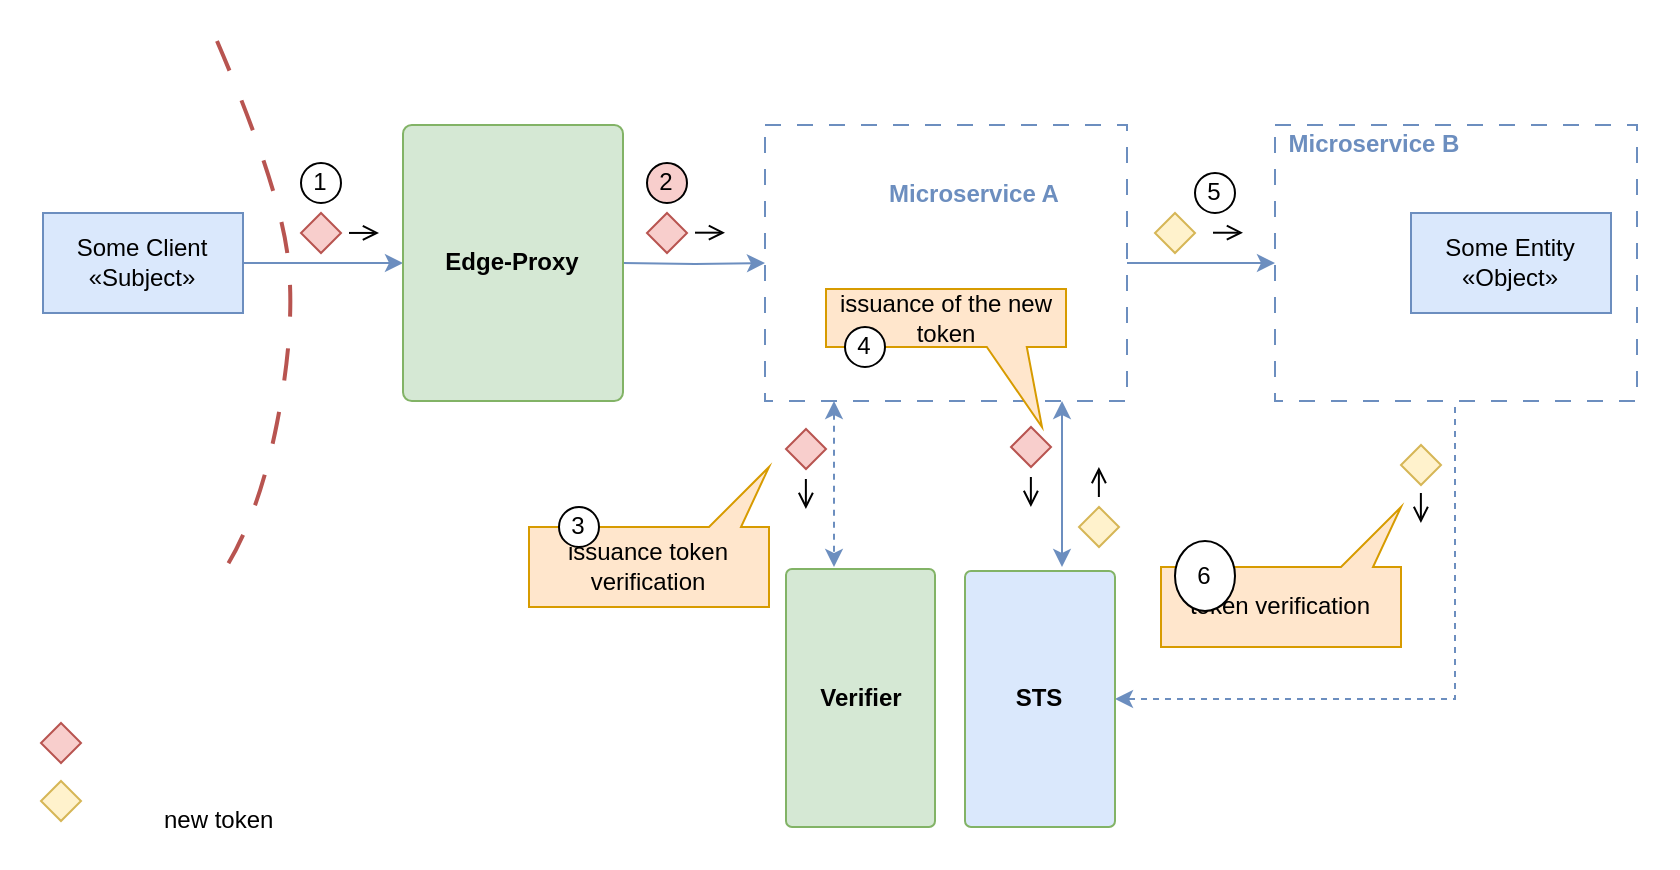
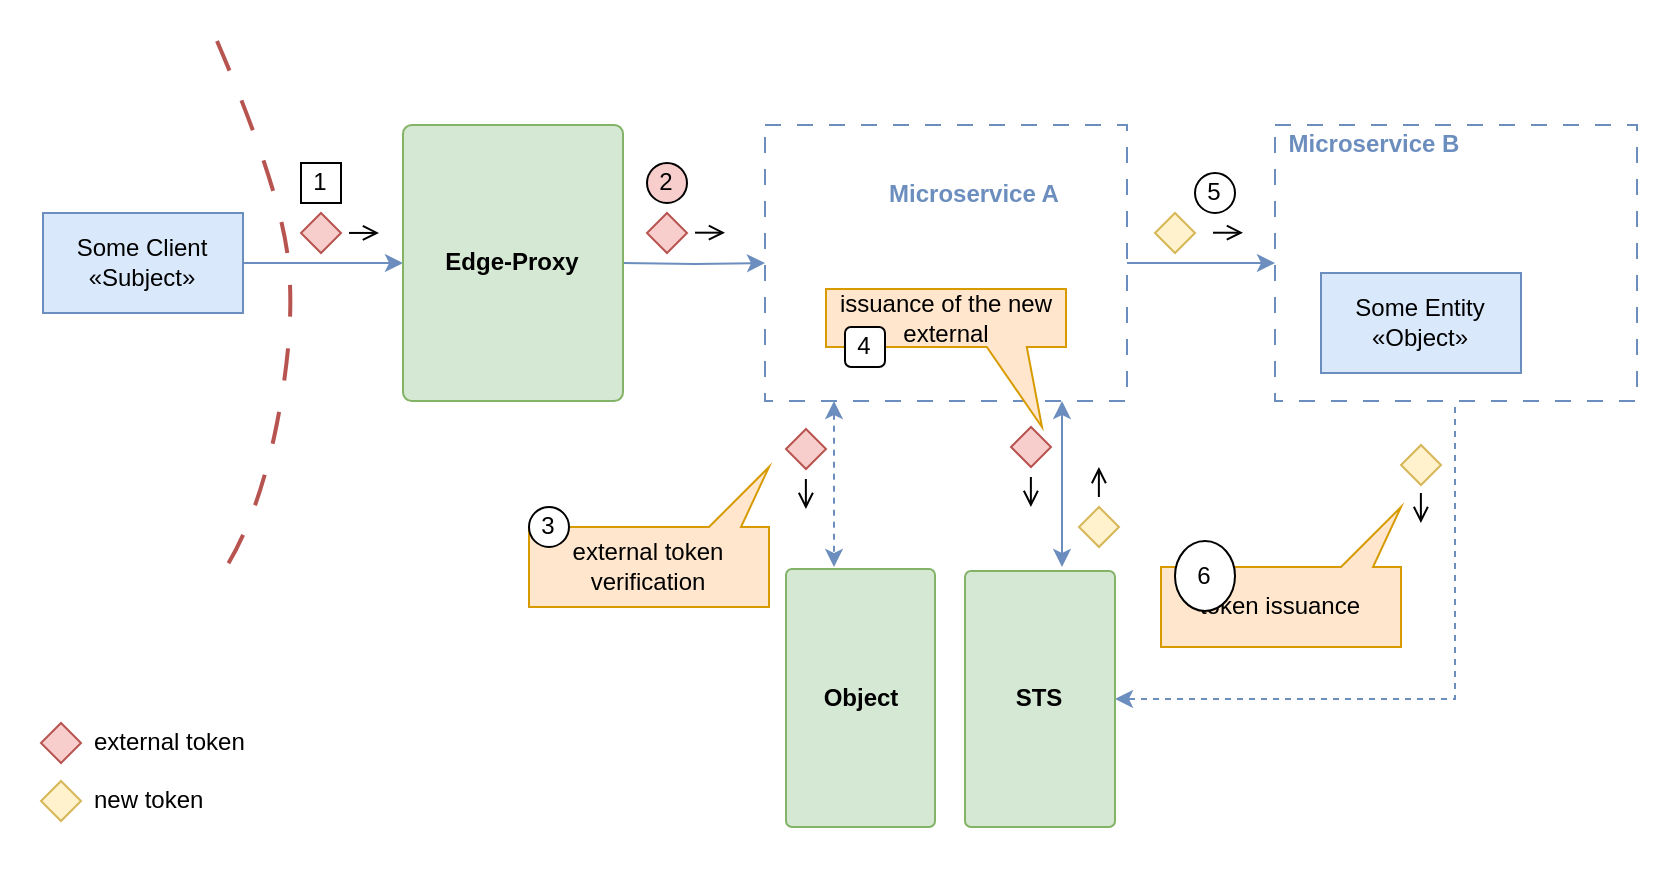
(321, 183) -> (321, 183)
(1511, 263) -> (1421, 323)
(947, 319) -> (947, 319)
(865, 347) -> (865, 347)
(579, 527) -> (549, 527)
(649, 567) -> (649, 567)
(1281, 607) -> (1281, 607)
(862, 699) -> (862, 699)
(1040, 699) -> (1040, 699)
none -> (209, 743)
(306, 821) -> (236, 801)
